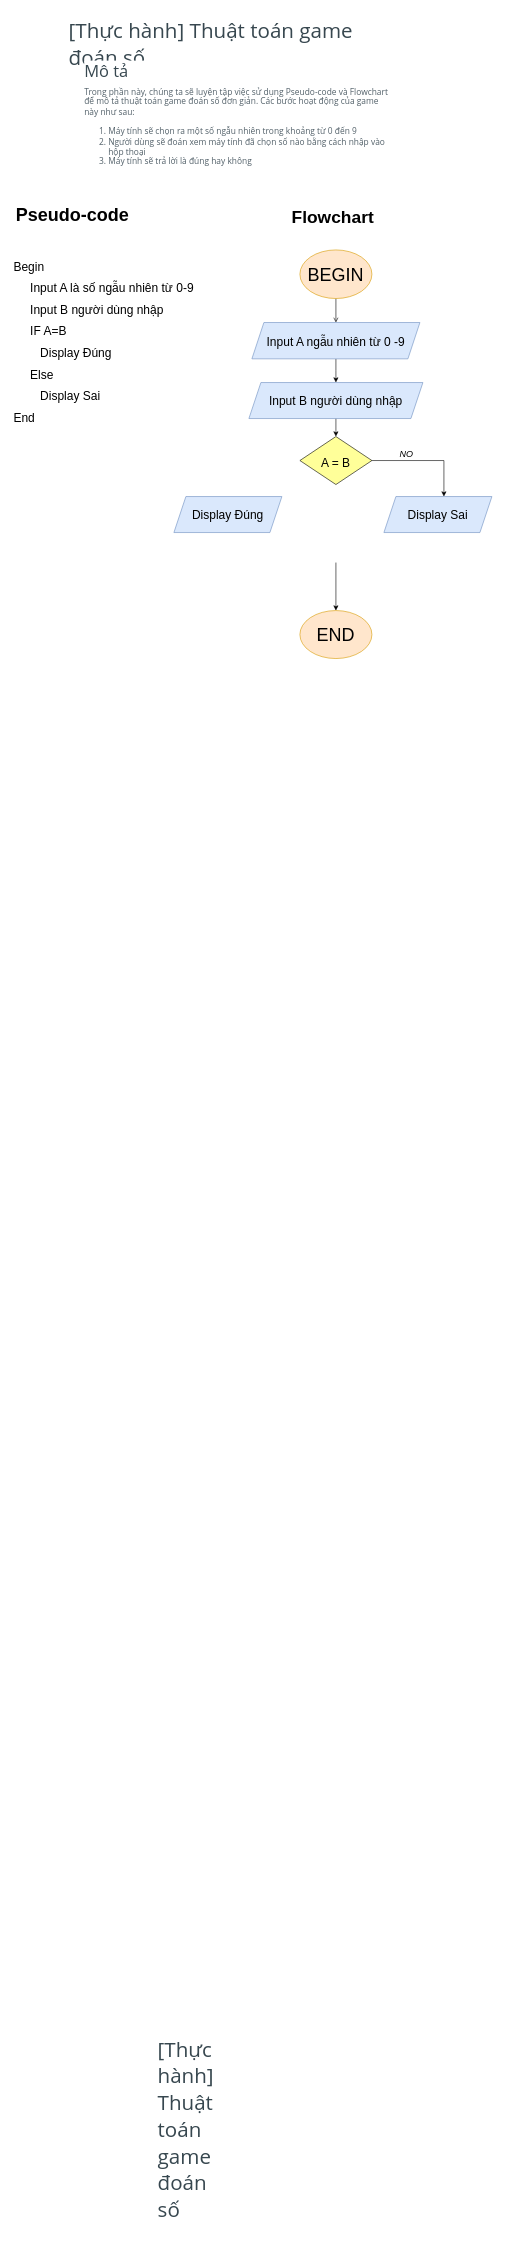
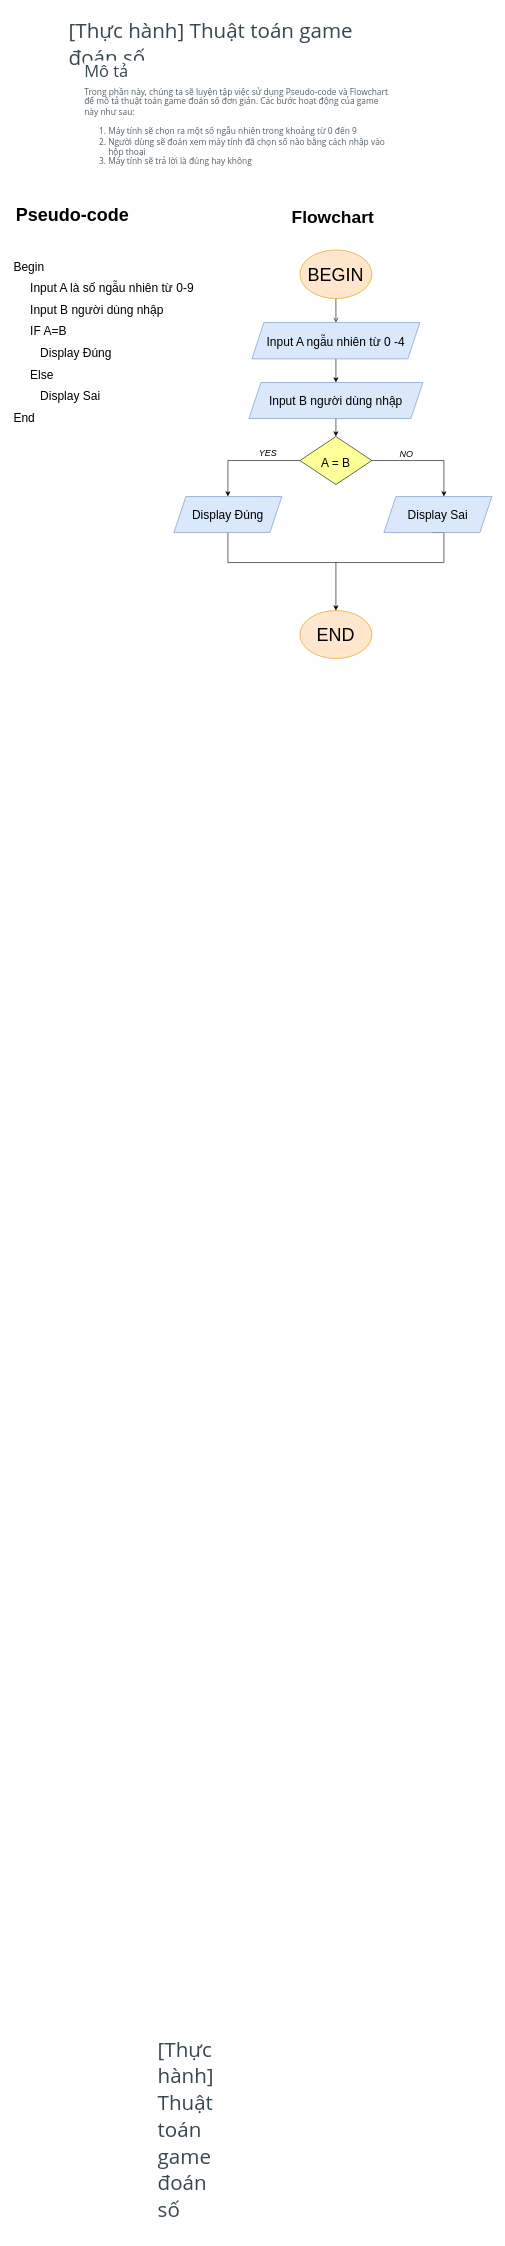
(336, 341) -> (336, 341)
none -> (264, 461)
none -> (337, 563)
